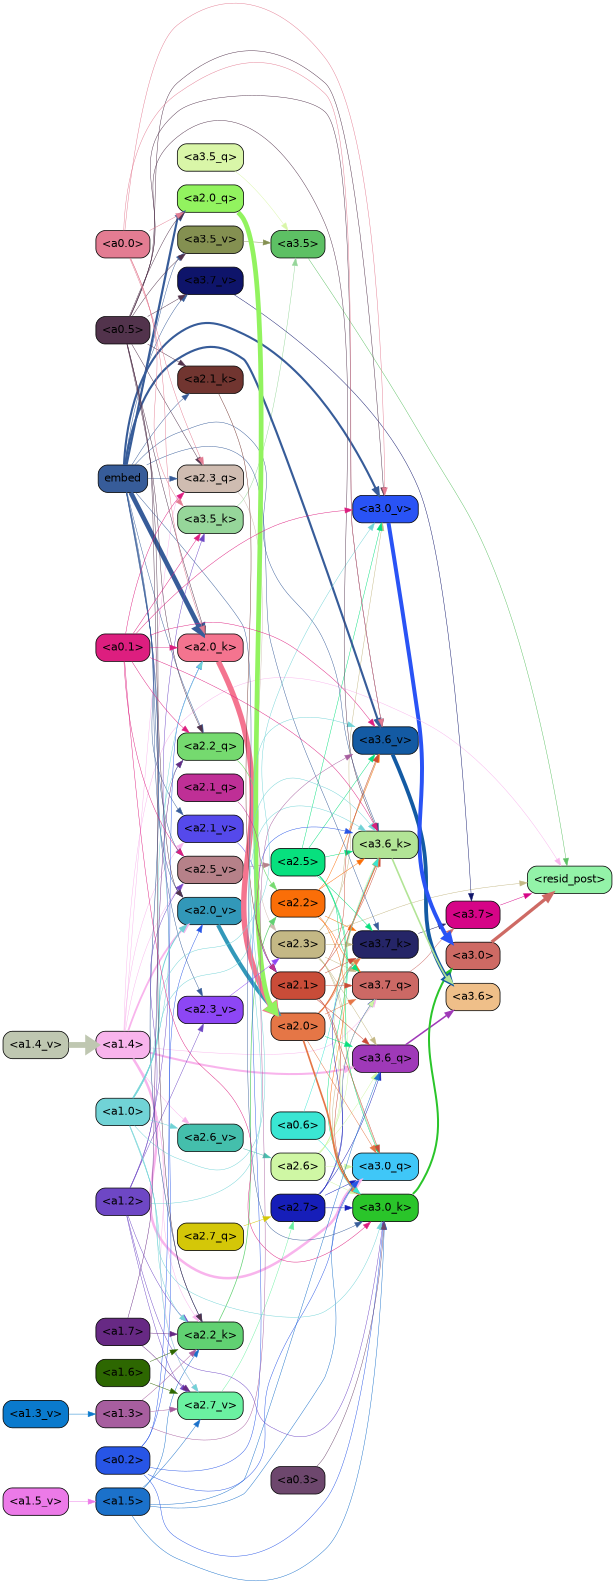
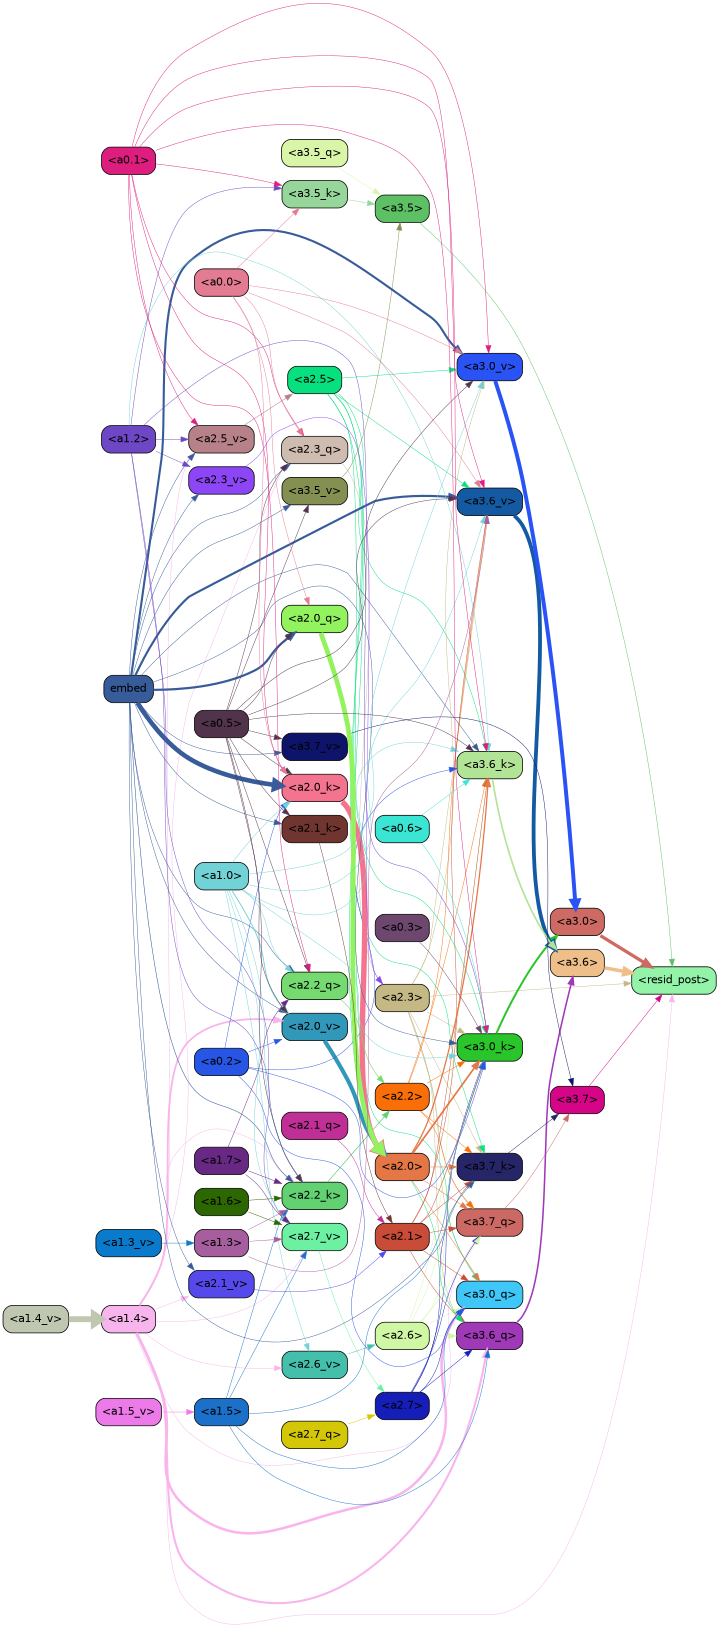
(338, 920) -> (356, 769)
none -> (614, 970)
